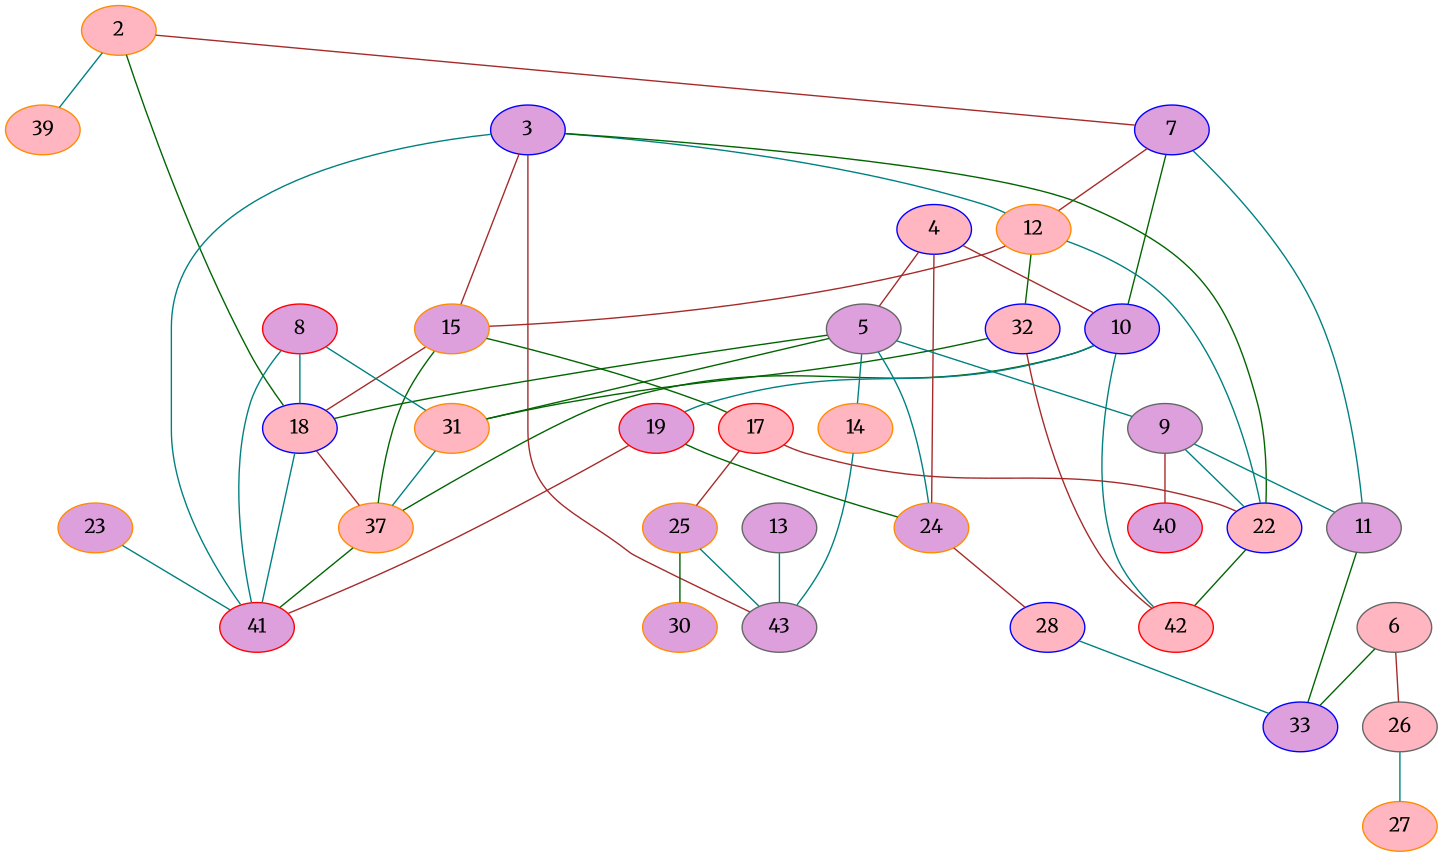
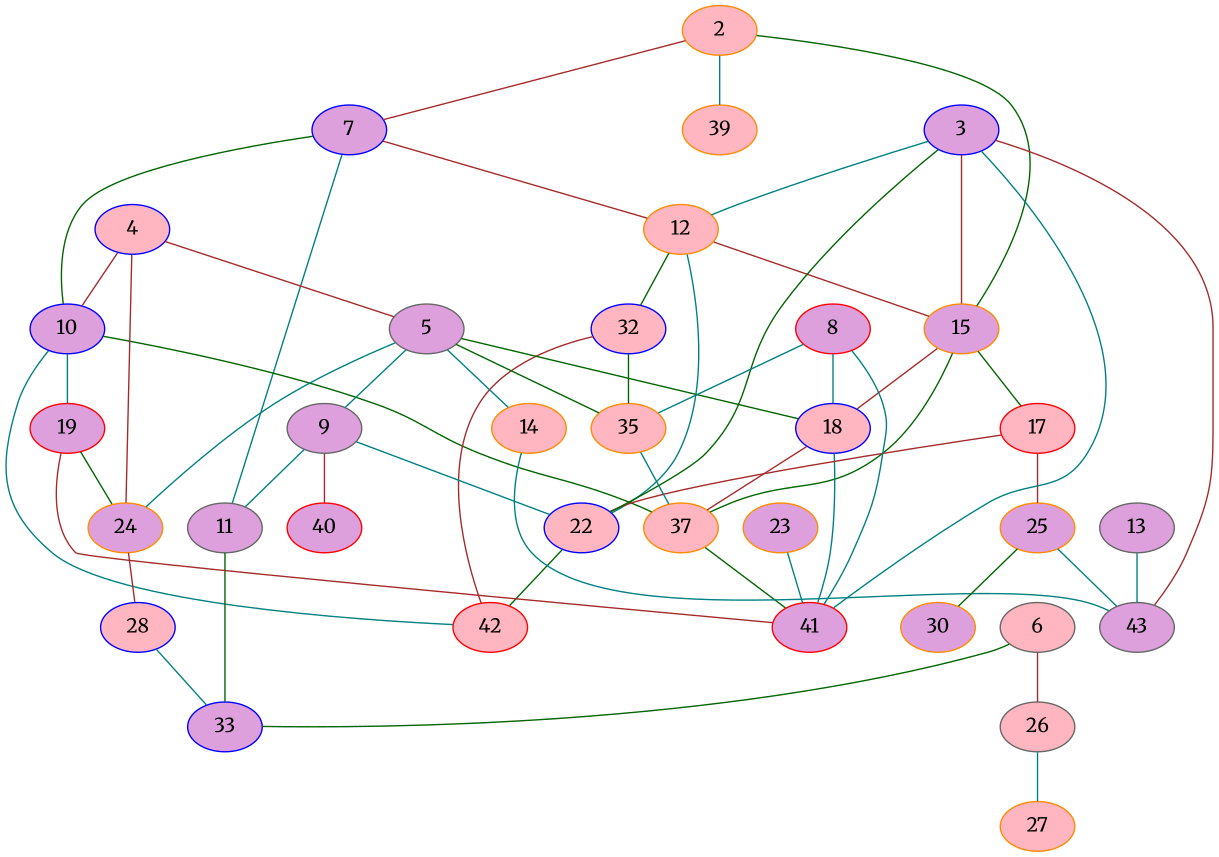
(194, 235) -> (991, 89)
(452, 428) -> (628, 428)
